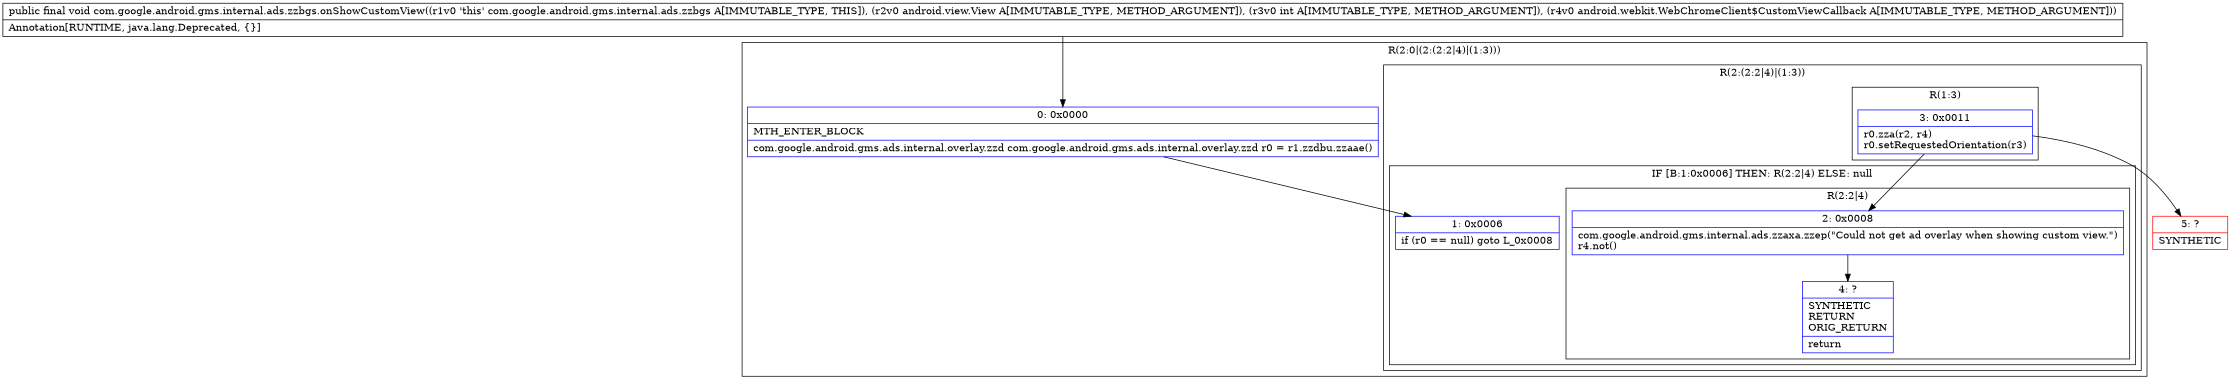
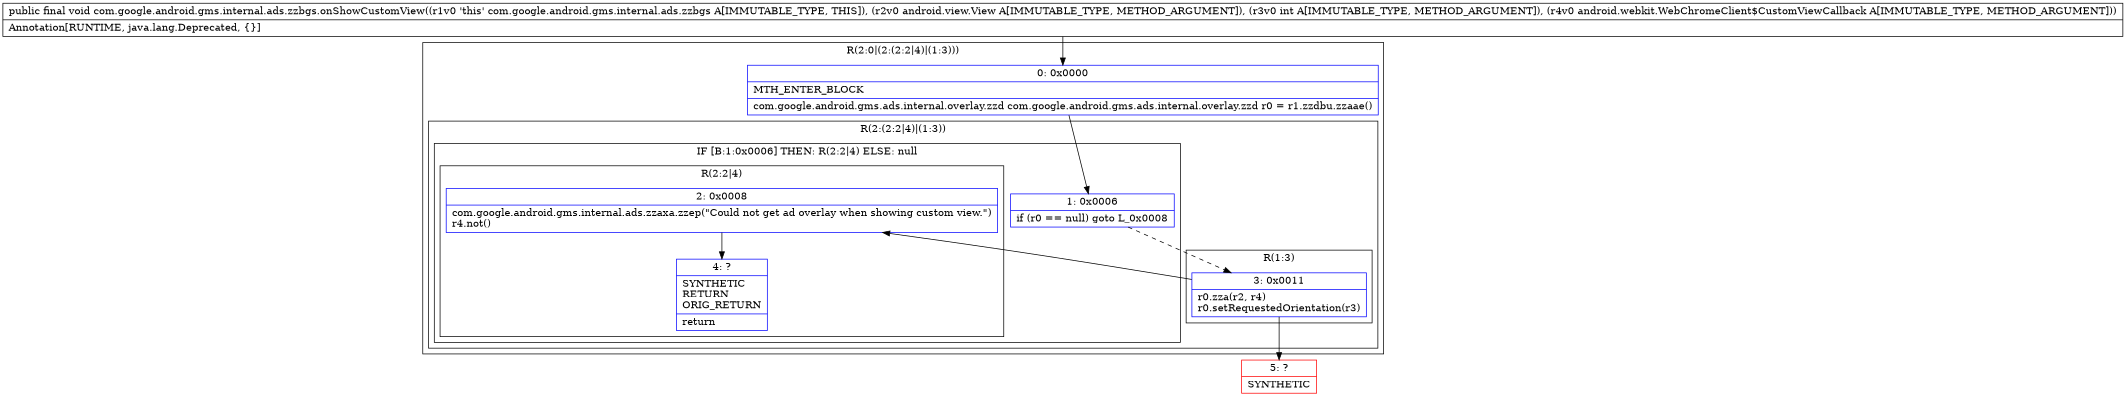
none -> (1174, 247)
